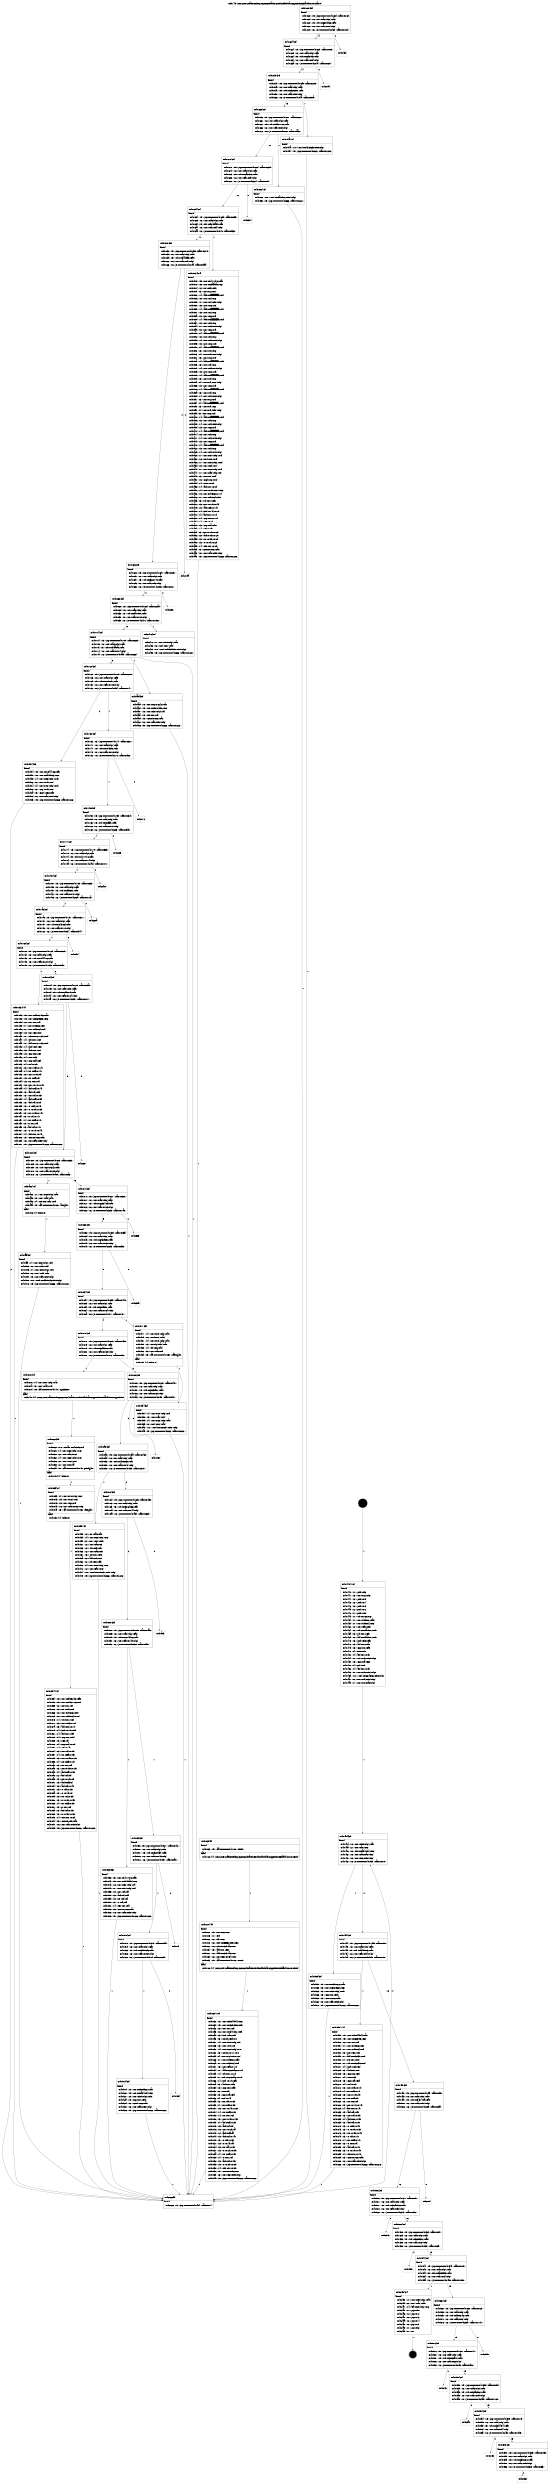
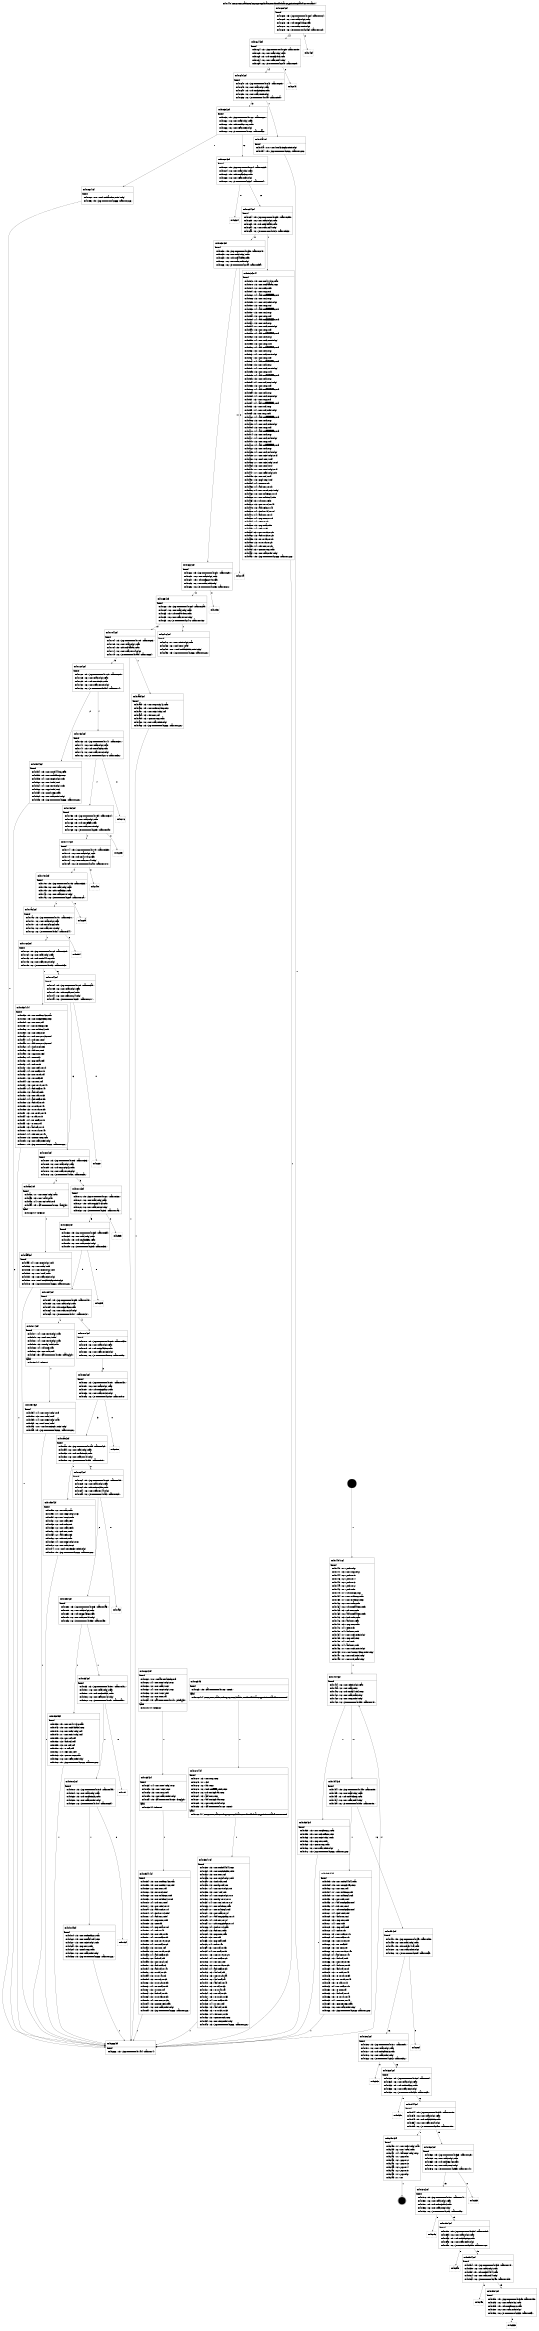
(73, 1386) -> none
